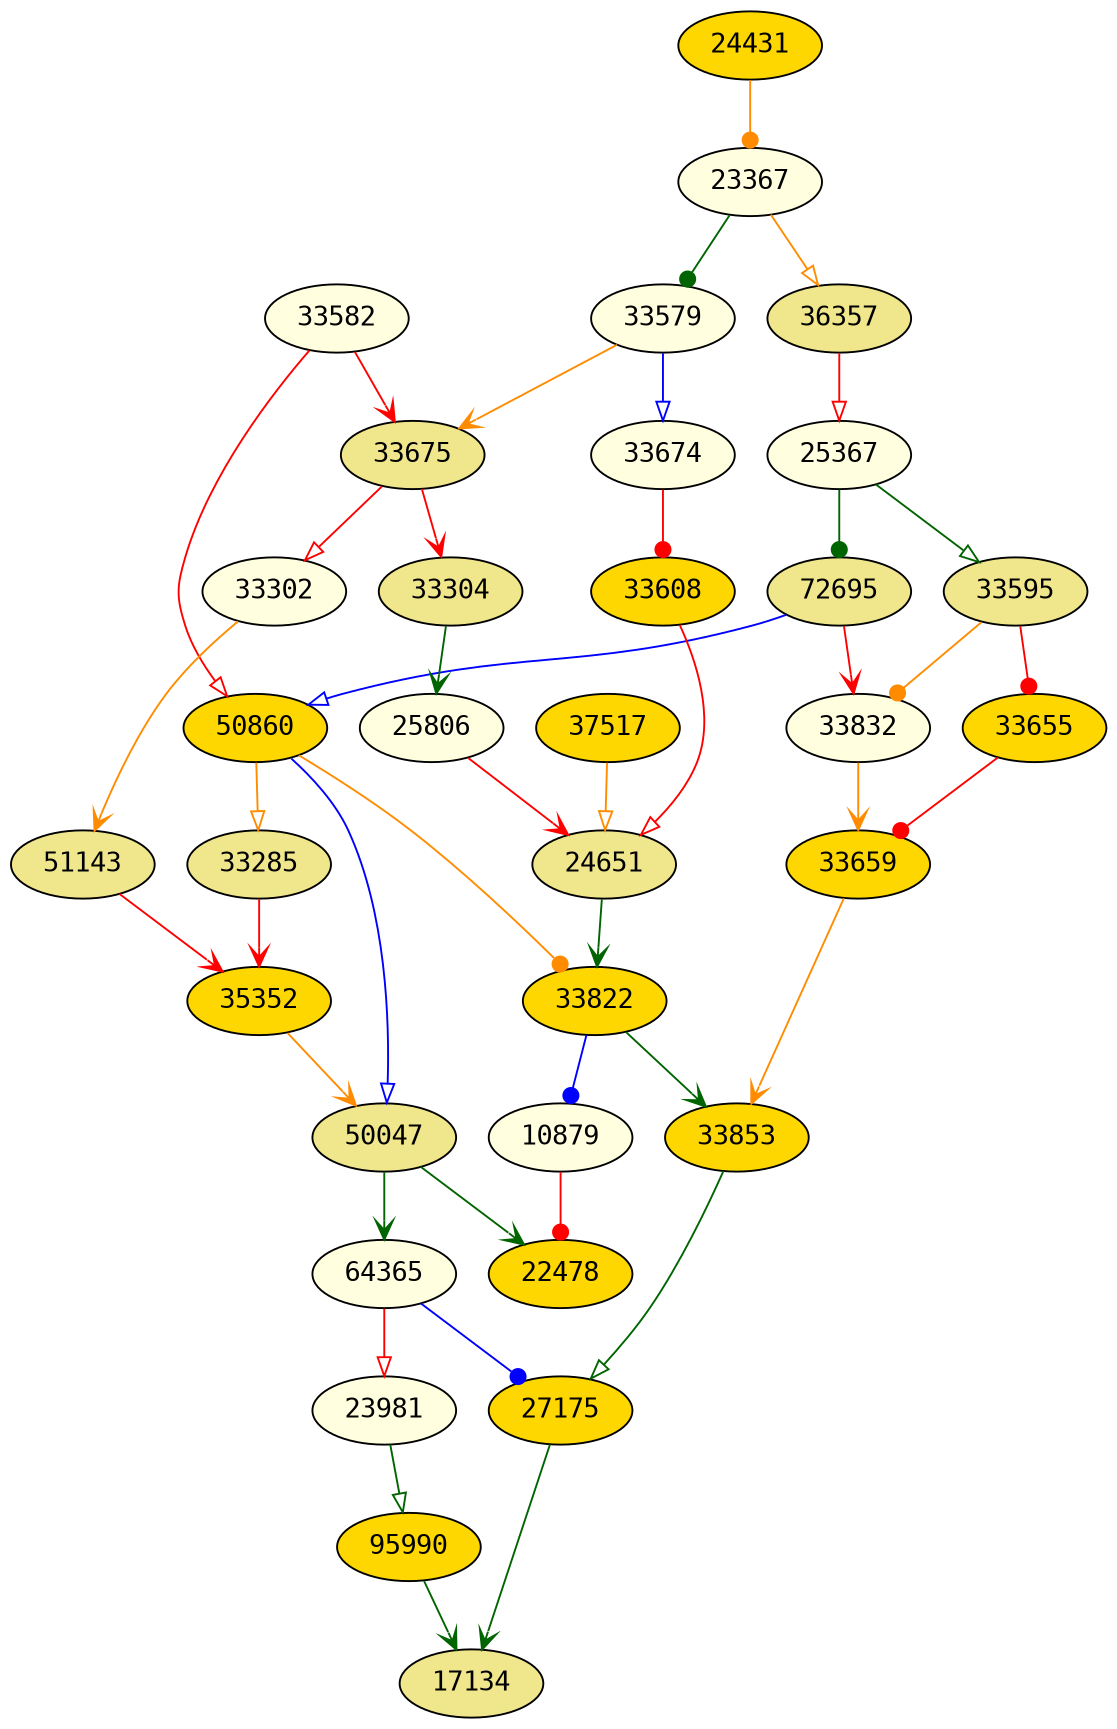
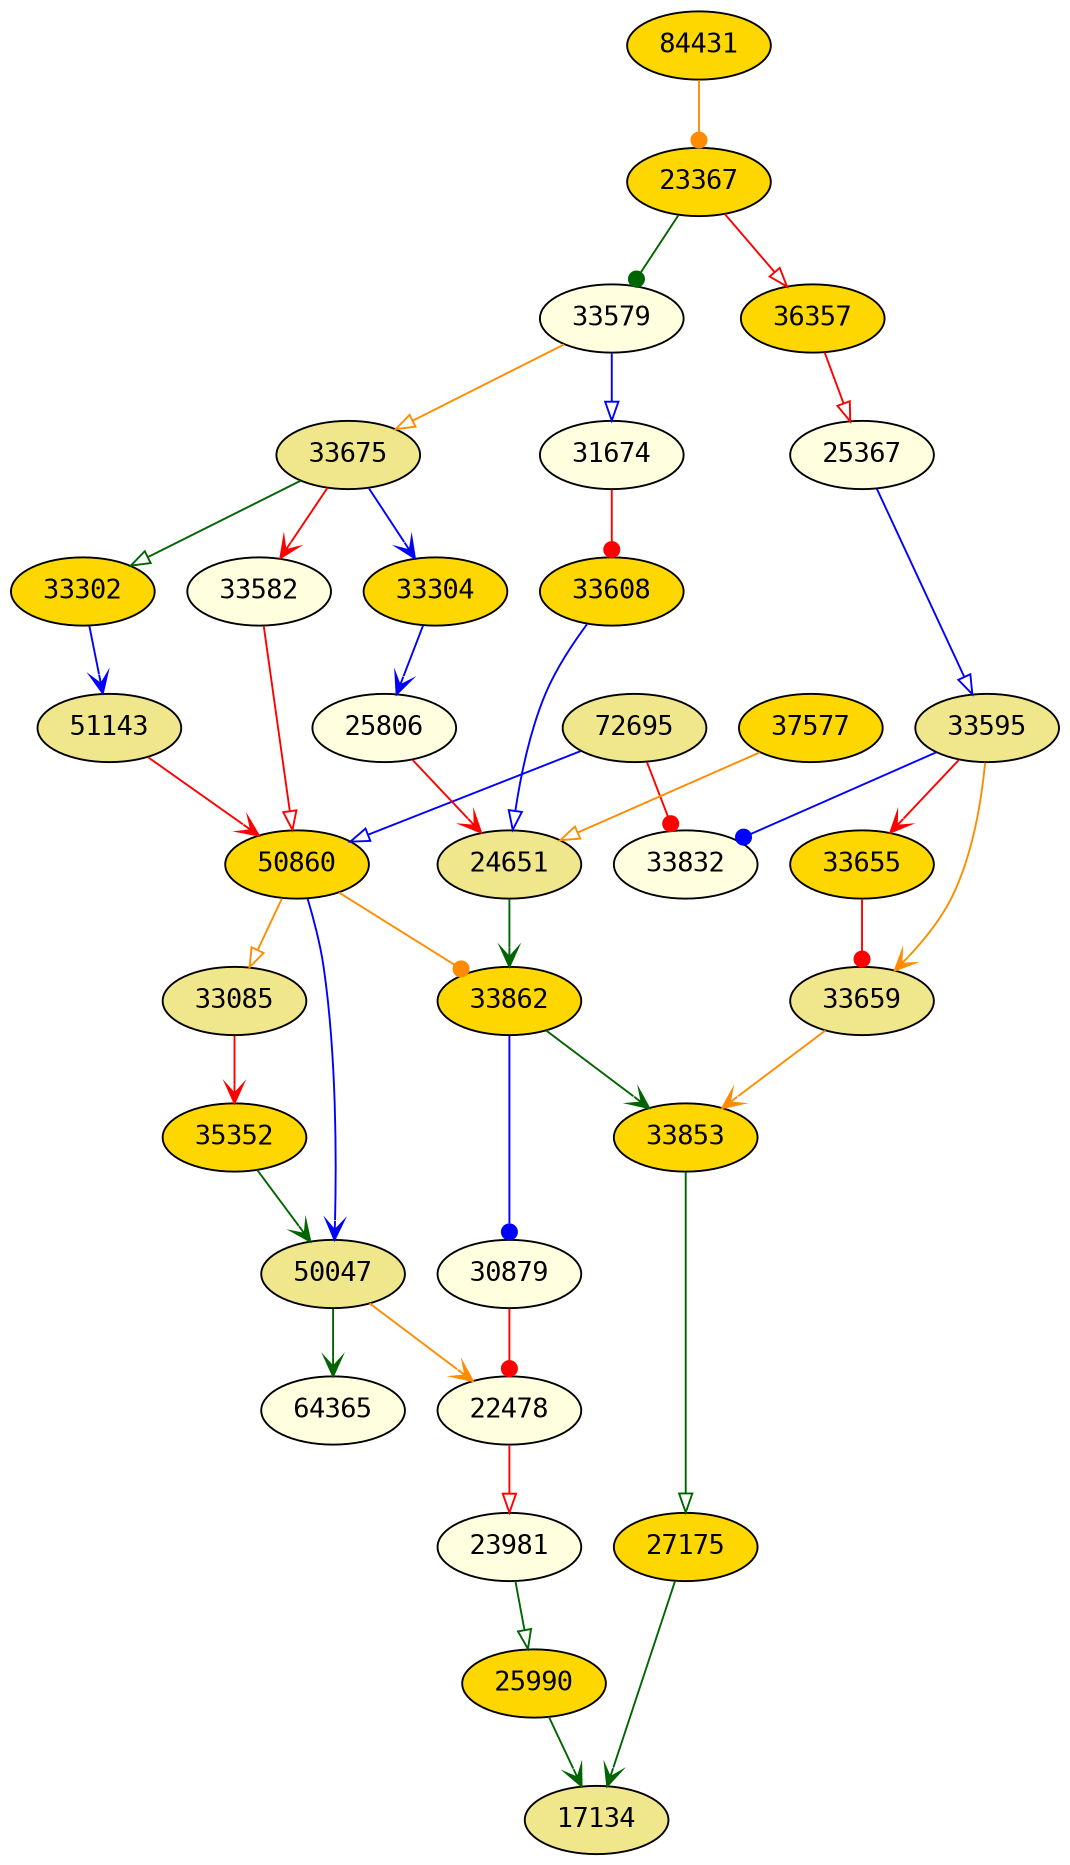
(750, 46) -> (699, 46)
(750, 182) -> (699, 182)
(789, 242) -> (750, 243)
(839, 318) -> (813, 318)
(370, 378) -> (309, 515)
(547, 382) -> (488, 383)
(663, 455) -> (612, 455)
(429, 514) -> (387, 515)
(351, 516) -> (224, 519)
(839, 516) -> none
(920, 517) -> (921, 583)
(274, 592) -> (83, 592)
(451, 592) -> (435, 592)
(442, 650) -> (413, 651)
(847, 650) -> (656, 785)
(1024, 652) -> (931, 789)
(942, 655) -> (843, 793)
(157, 708) -> (94, 650)
(608, 728) -> (811, 728)
(704, 729) -> (538, 712)
(858, 787) -> (964, 867)
(259, 864) -> (235, 1001)
(858, 864) -> (862, 1001)
(374, 909) -> (333, 1058)
(163, 927) -> (196, 791)
(595, 1001) -> (509, 1001)
(315, 1062) -> (278, 1198)
(561, 1138) -> (509, 1274)
(465, 1200) -> (413, 1336)
(561, 1274) -> (509, 1410)
(384, 1333) -> (509, 1469)
(466, 1338) -> none
(409, 1547) -> (534, 1684)
